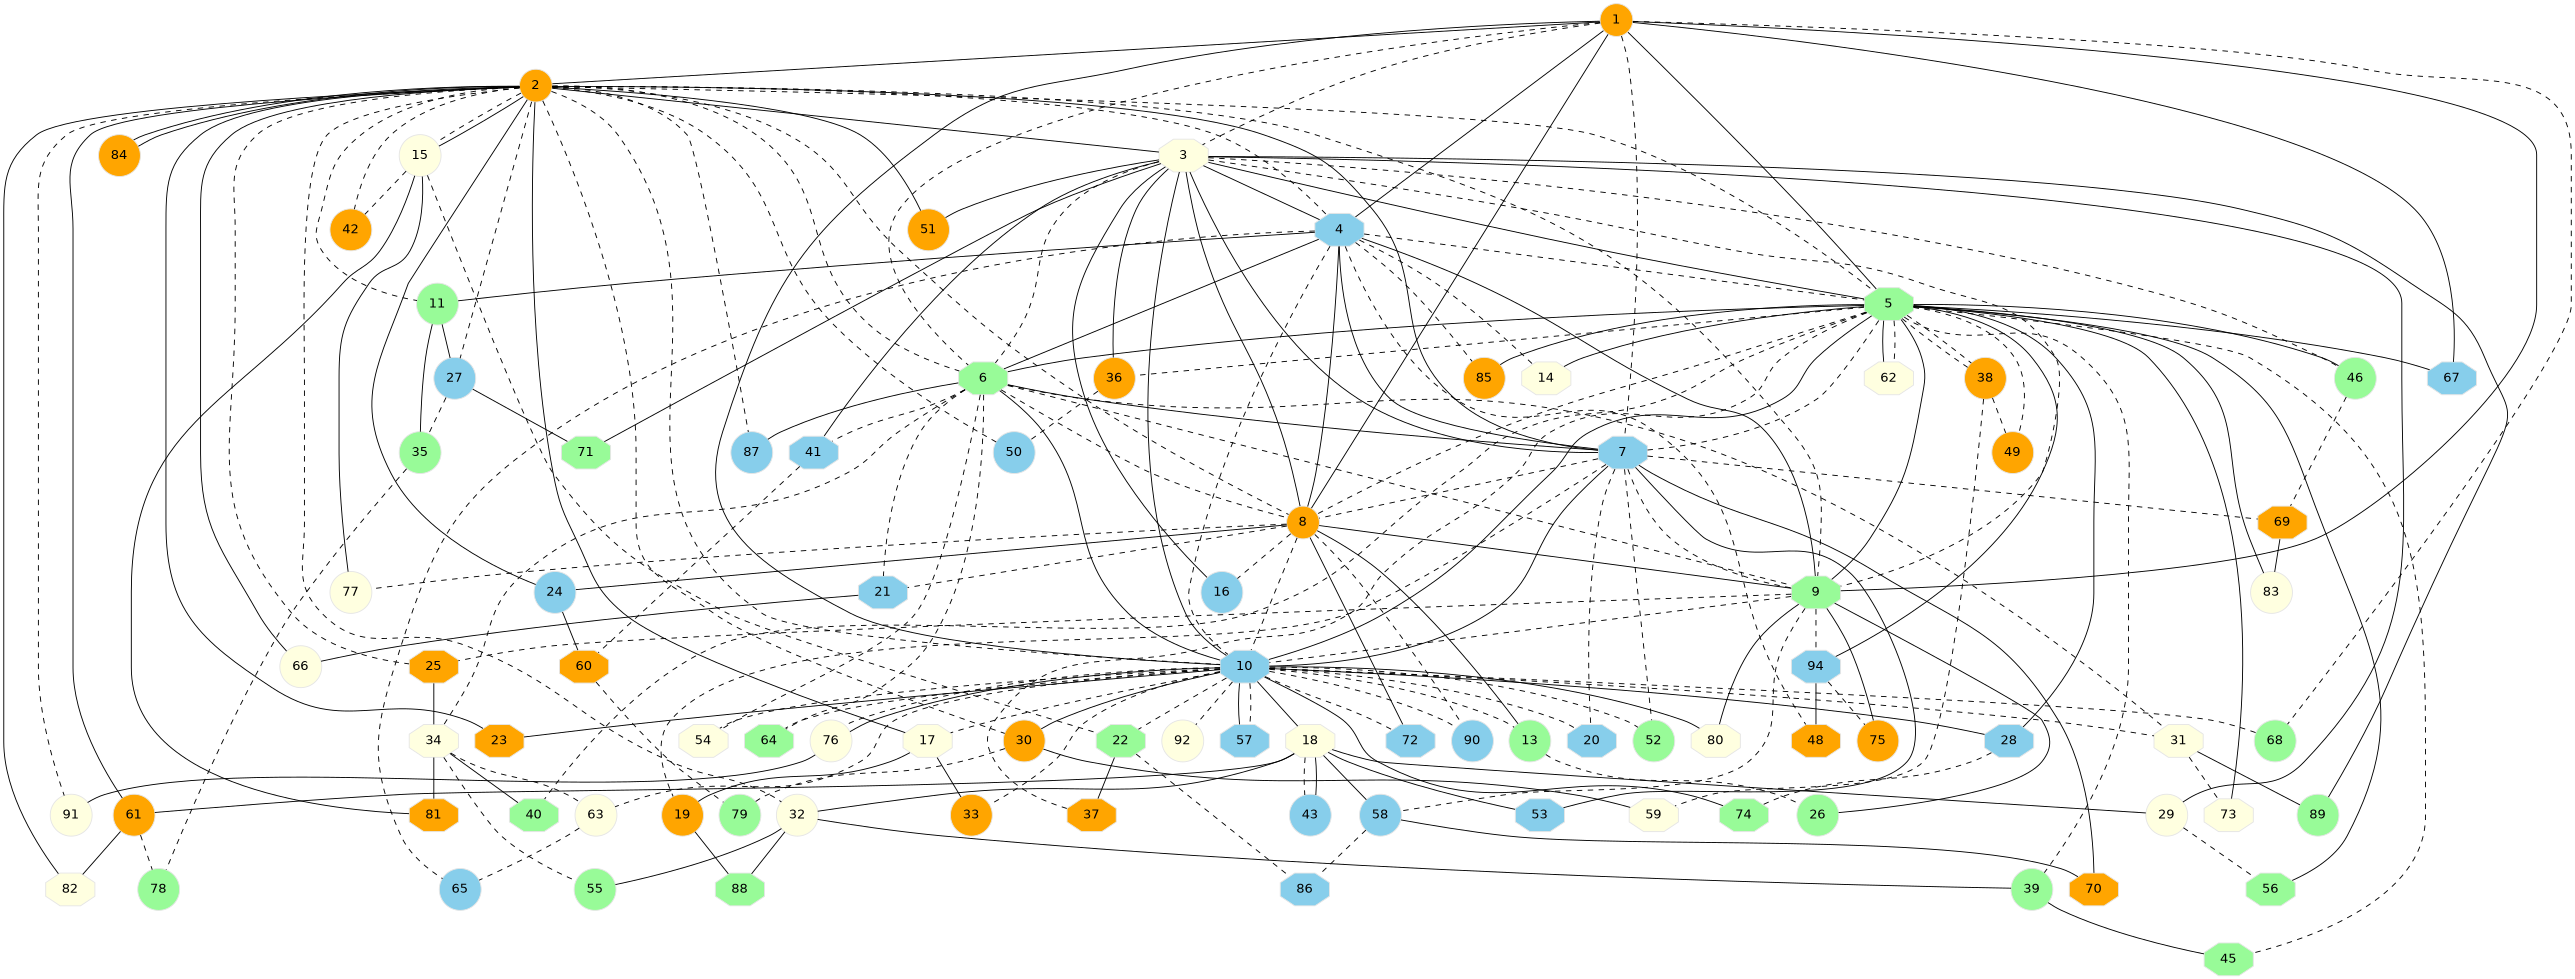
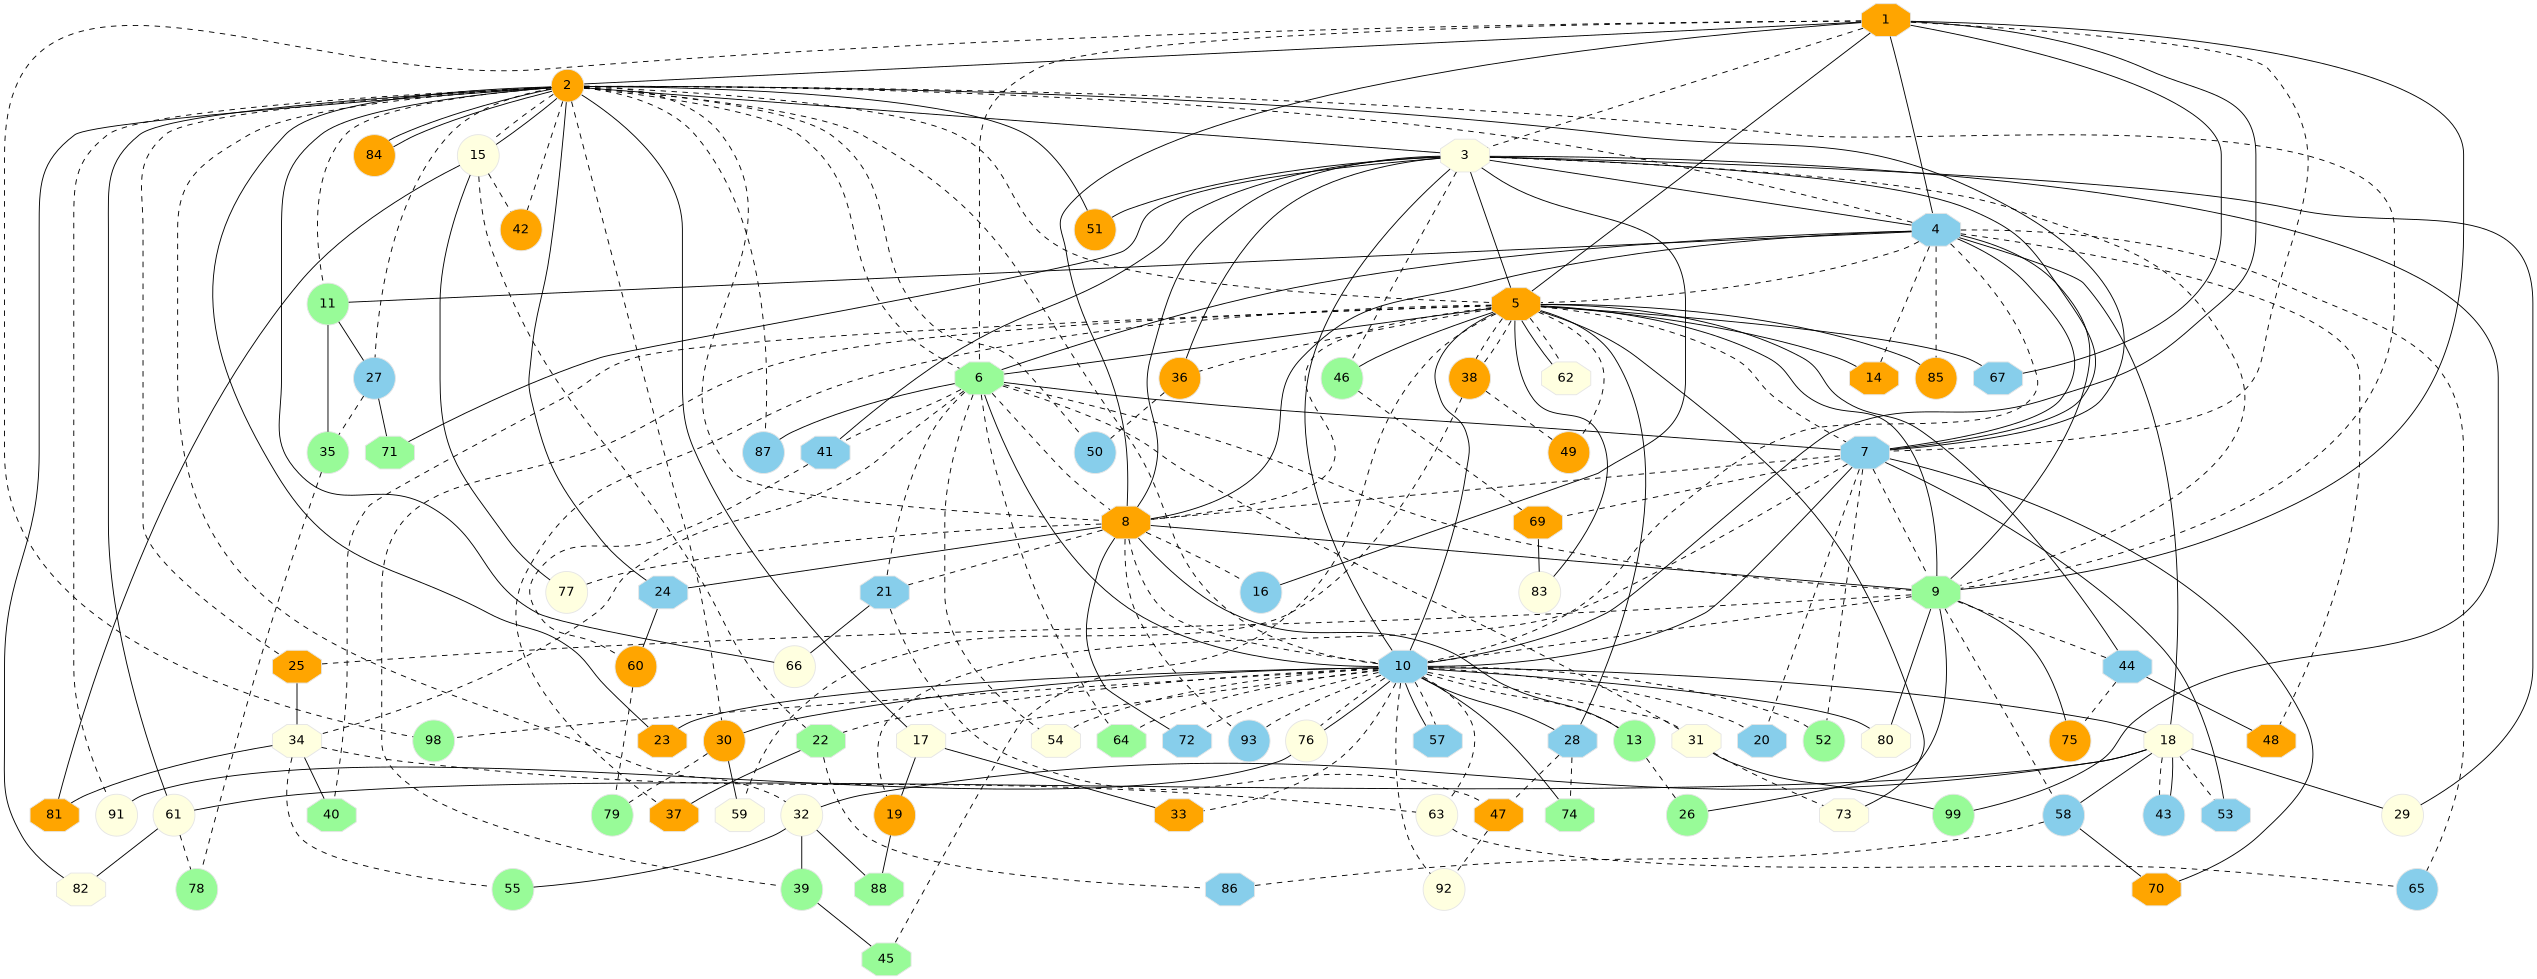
(1616, 20) -> (1886, 20)
(1047, 236) -> none
(1889, 304) -> (1516, 304)
(1546, 378) -> (1874, 378)
none -> (2152, 415)
(1303, 523) -> (1126, 523)
(555, 592) -> (663, 592)
(584, 667) -> (636, 667)
(1816, 667) -> (2127, 667)
(1472, 741) -> (1249, 741)
(2275, 741) -> (434, 741)
(1429, 789) -> (2197, 778)
(134, 815) -> (174, 815)
(971, 815) -> (1179, 815)
none -> (1499, 815)
(2318, 815) -> (1953, 815)
(2271, 889) -> none
